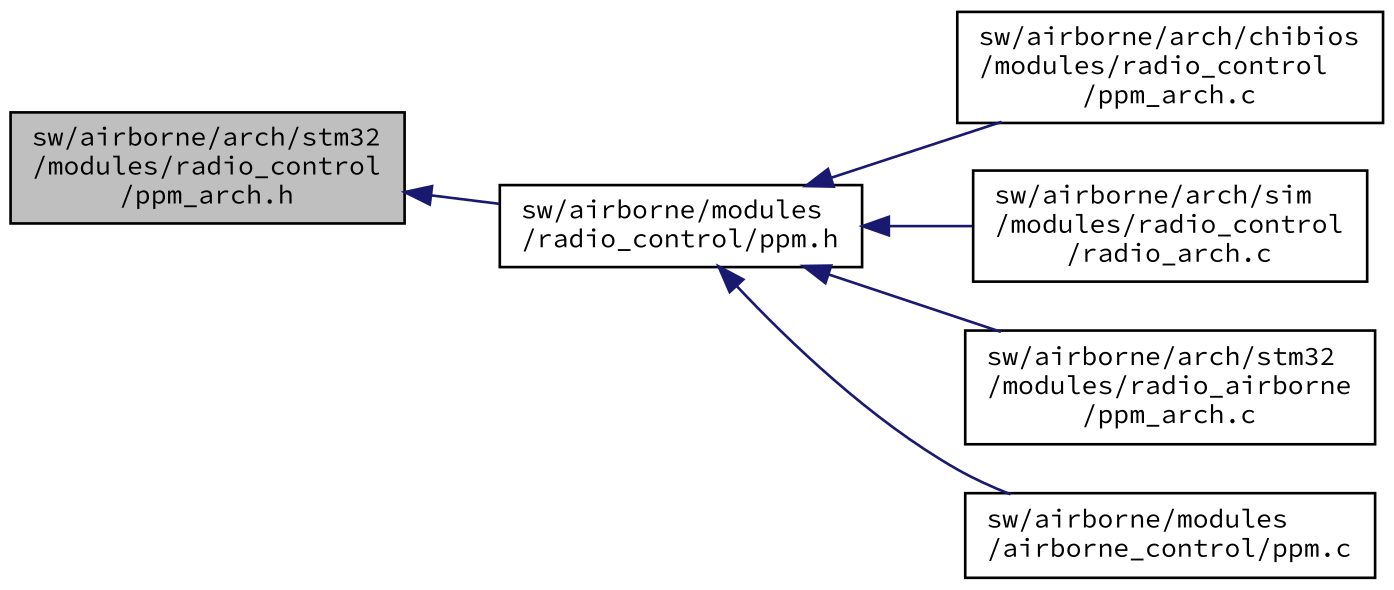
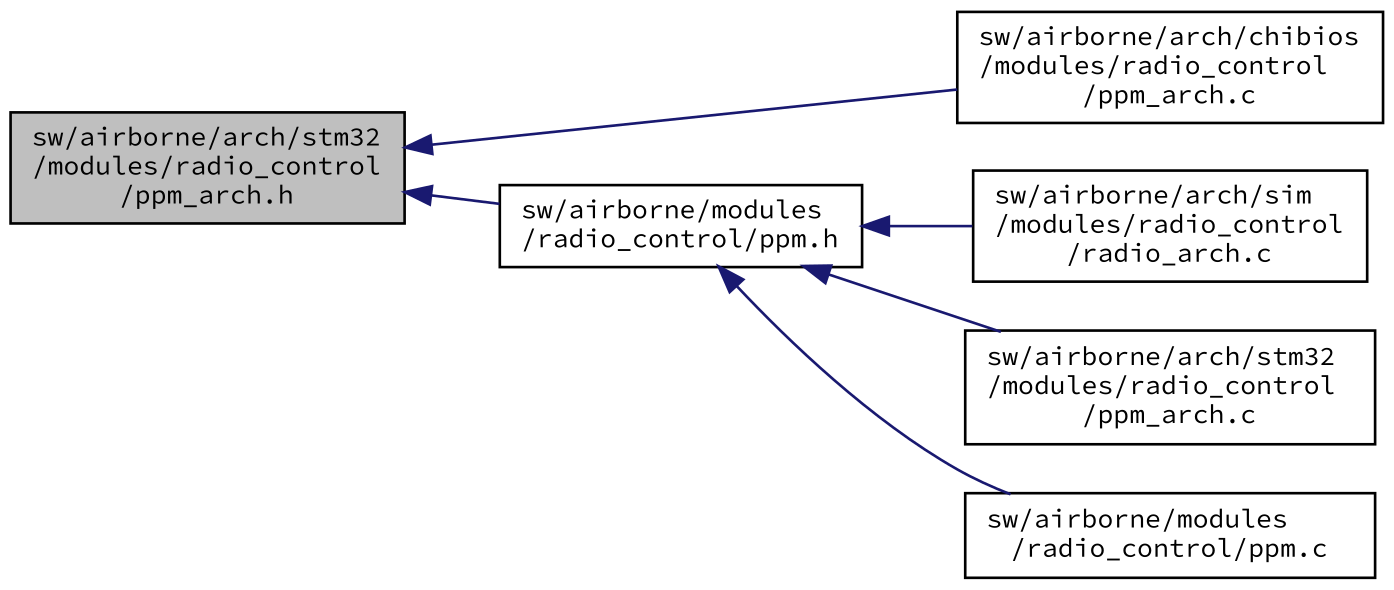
(917, 150) -> (695, 117)
(1170, 387) -> (1170, 387)
(1170, 536) -> (1170, 536)
